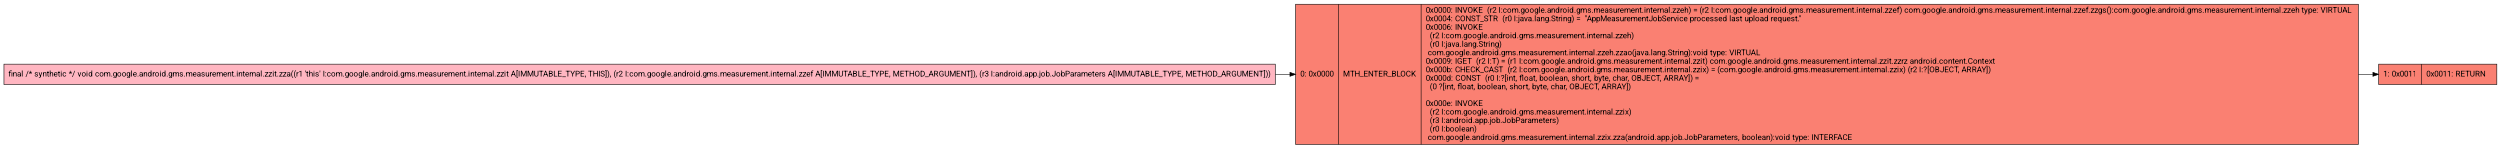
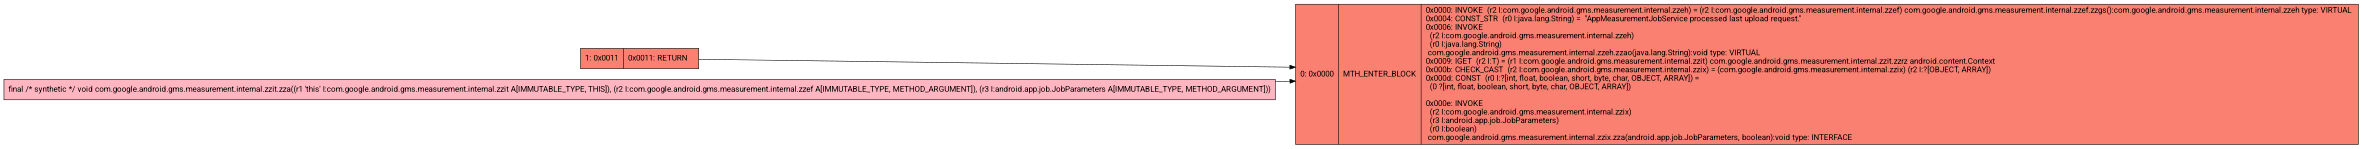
(2366, 74) -> (994, 63)
